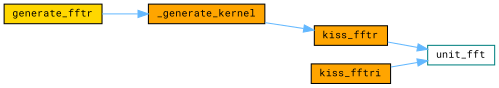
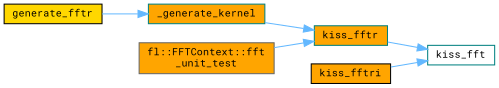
(207, 14) -> (207, 14)
(351, 36) -> (351, 36)
(461, 55) -> (461, 55)
none -> (207, 58)
